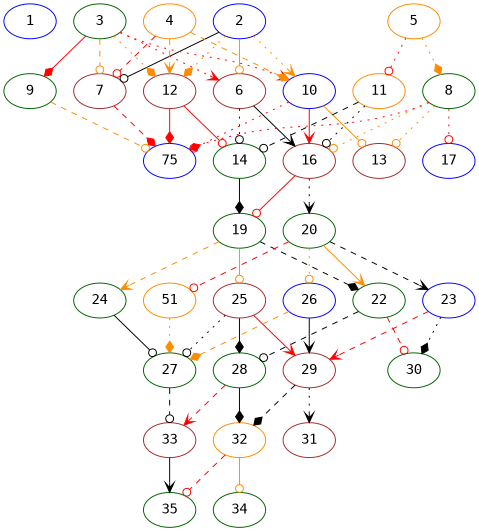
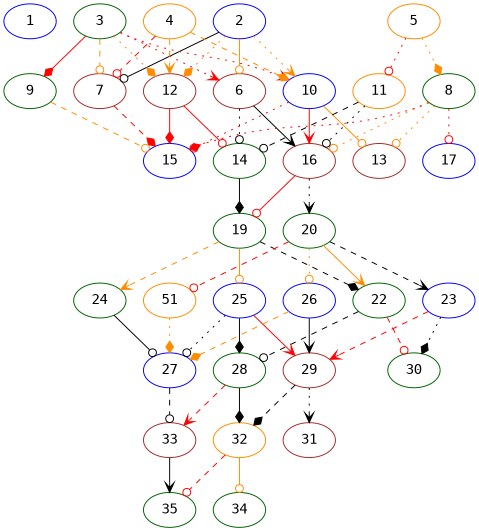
(170, 161) -> (170, 161)
(239, 301) -> (239, 301)
(170, 370) -> (170, 370)
